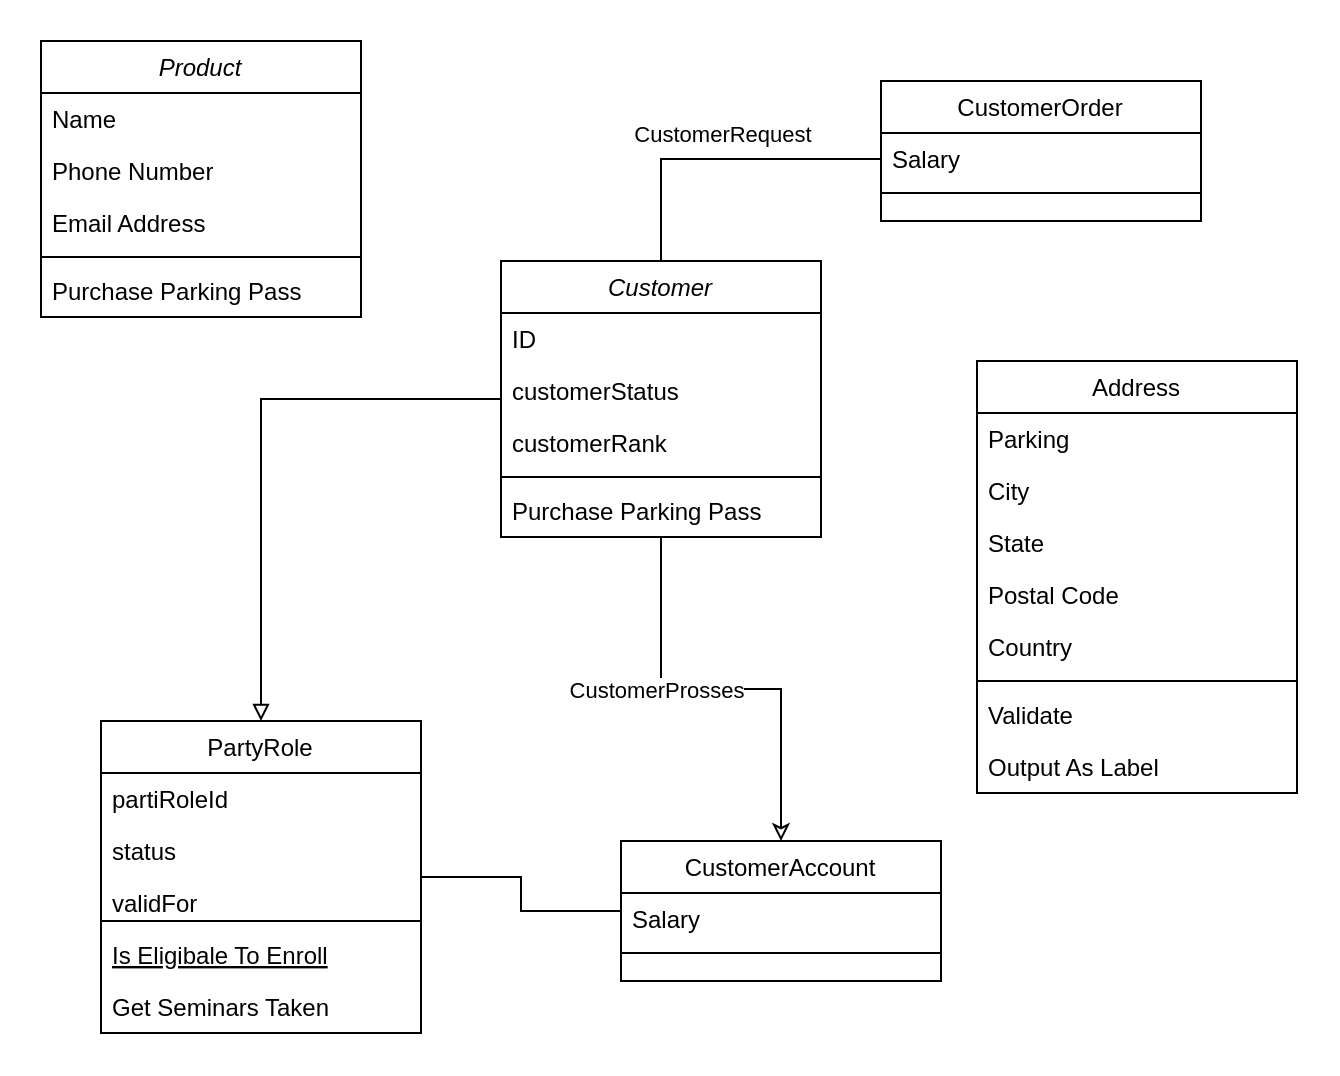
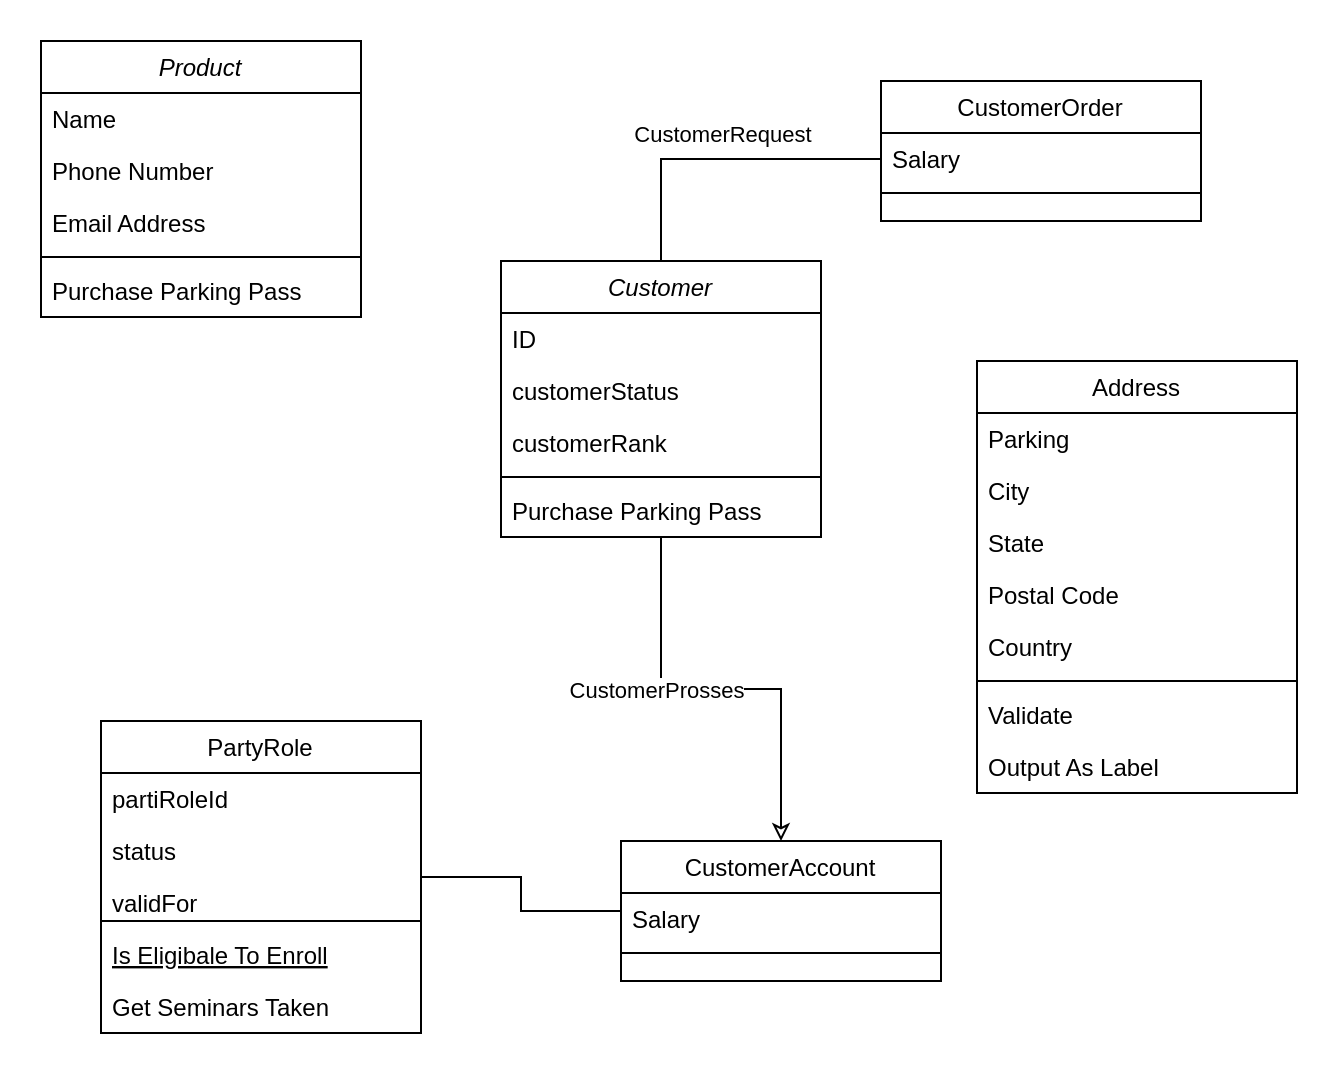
(261, 433) -> none
